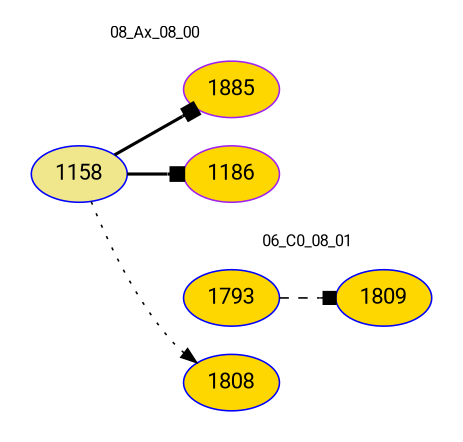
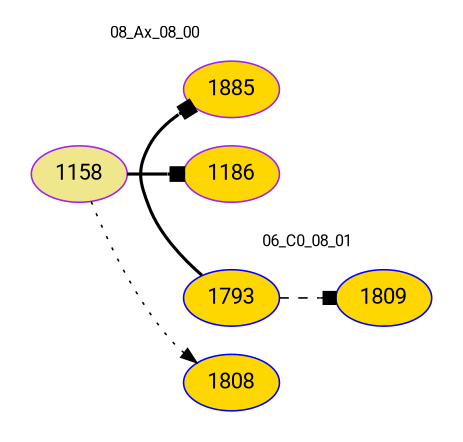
(149, 136) -> (146, 198)
(79, 174) -> (79, 174)
